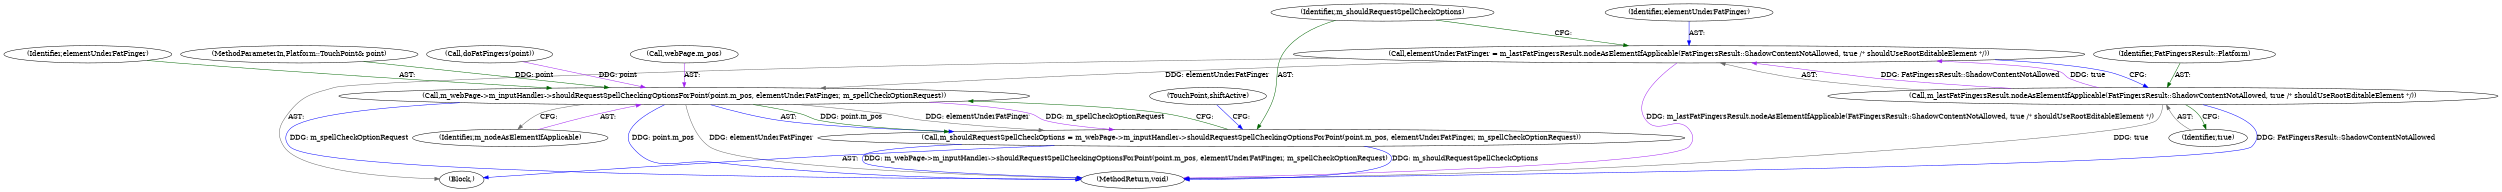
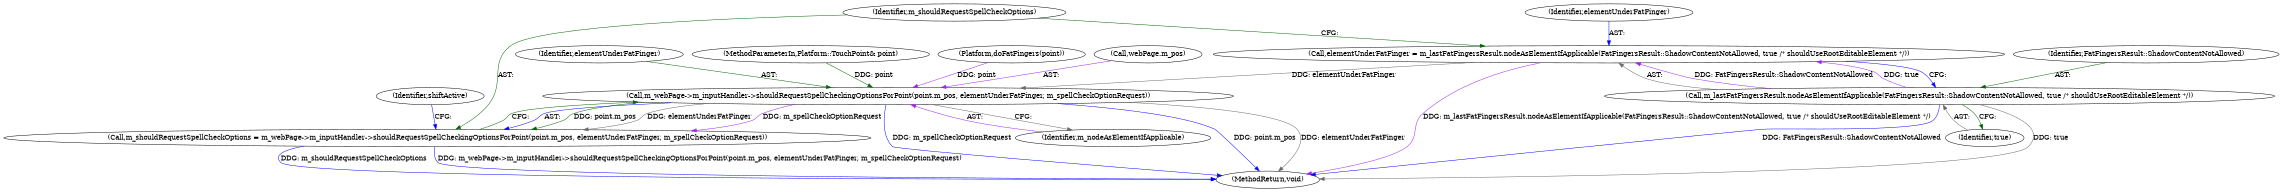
(490, 54) -> (1012, 54)
(2185, 54) -> (2146, 54)
(1208, 96) -> (430, 96)
(462, 180) -> none
